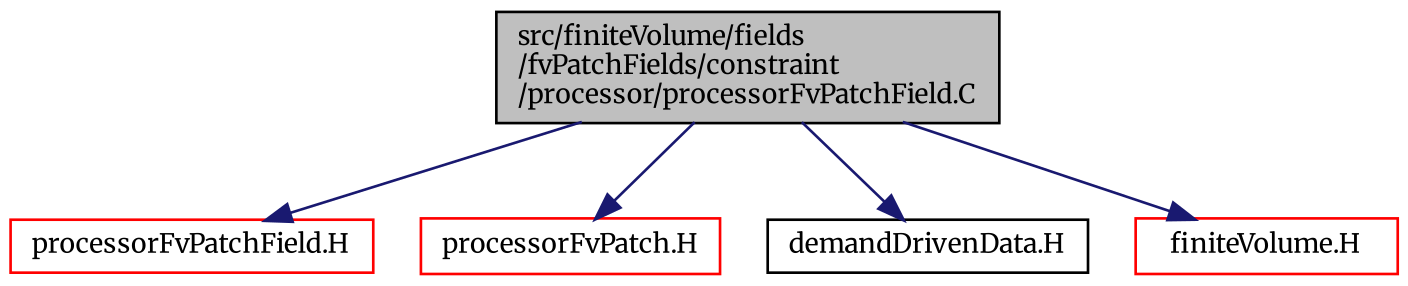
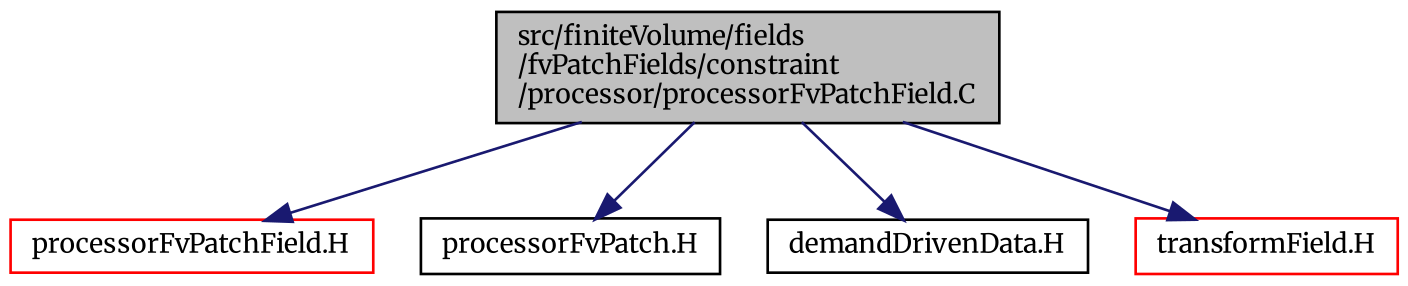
(570, 246) -> (570, 246)
(1267, 246) -> (1267, 246)
